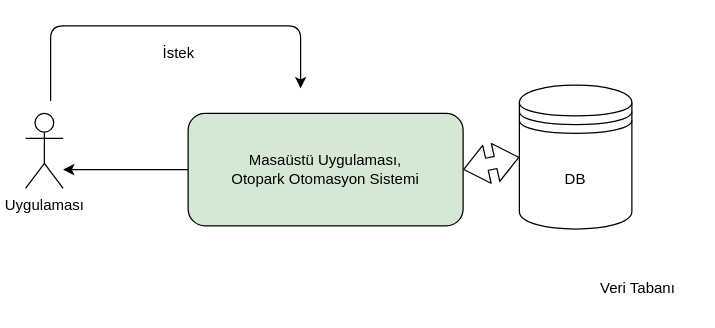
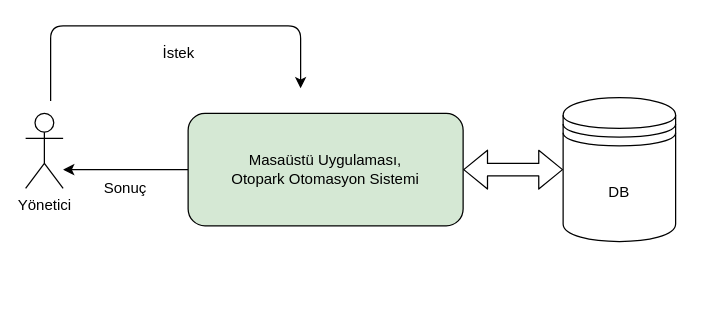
(576, 157) -> (619, 169)
none -> (133, 188)
(45, 206) -> (45, 206)
(638, 288) -> none
